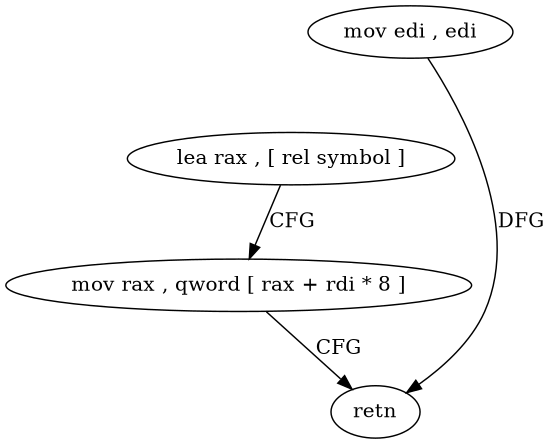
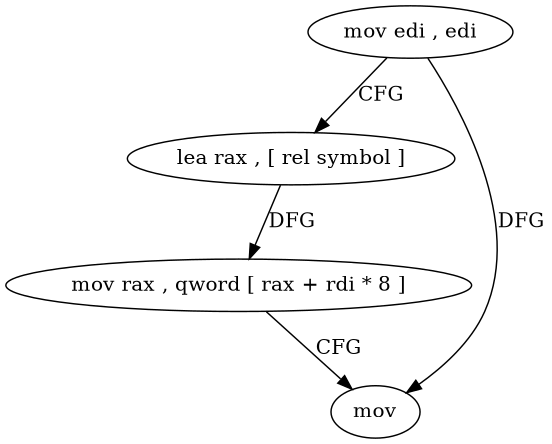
none -> (356, 90)
(293, 222) -> (293, 222)
(376, 412) -> (376, 412)
